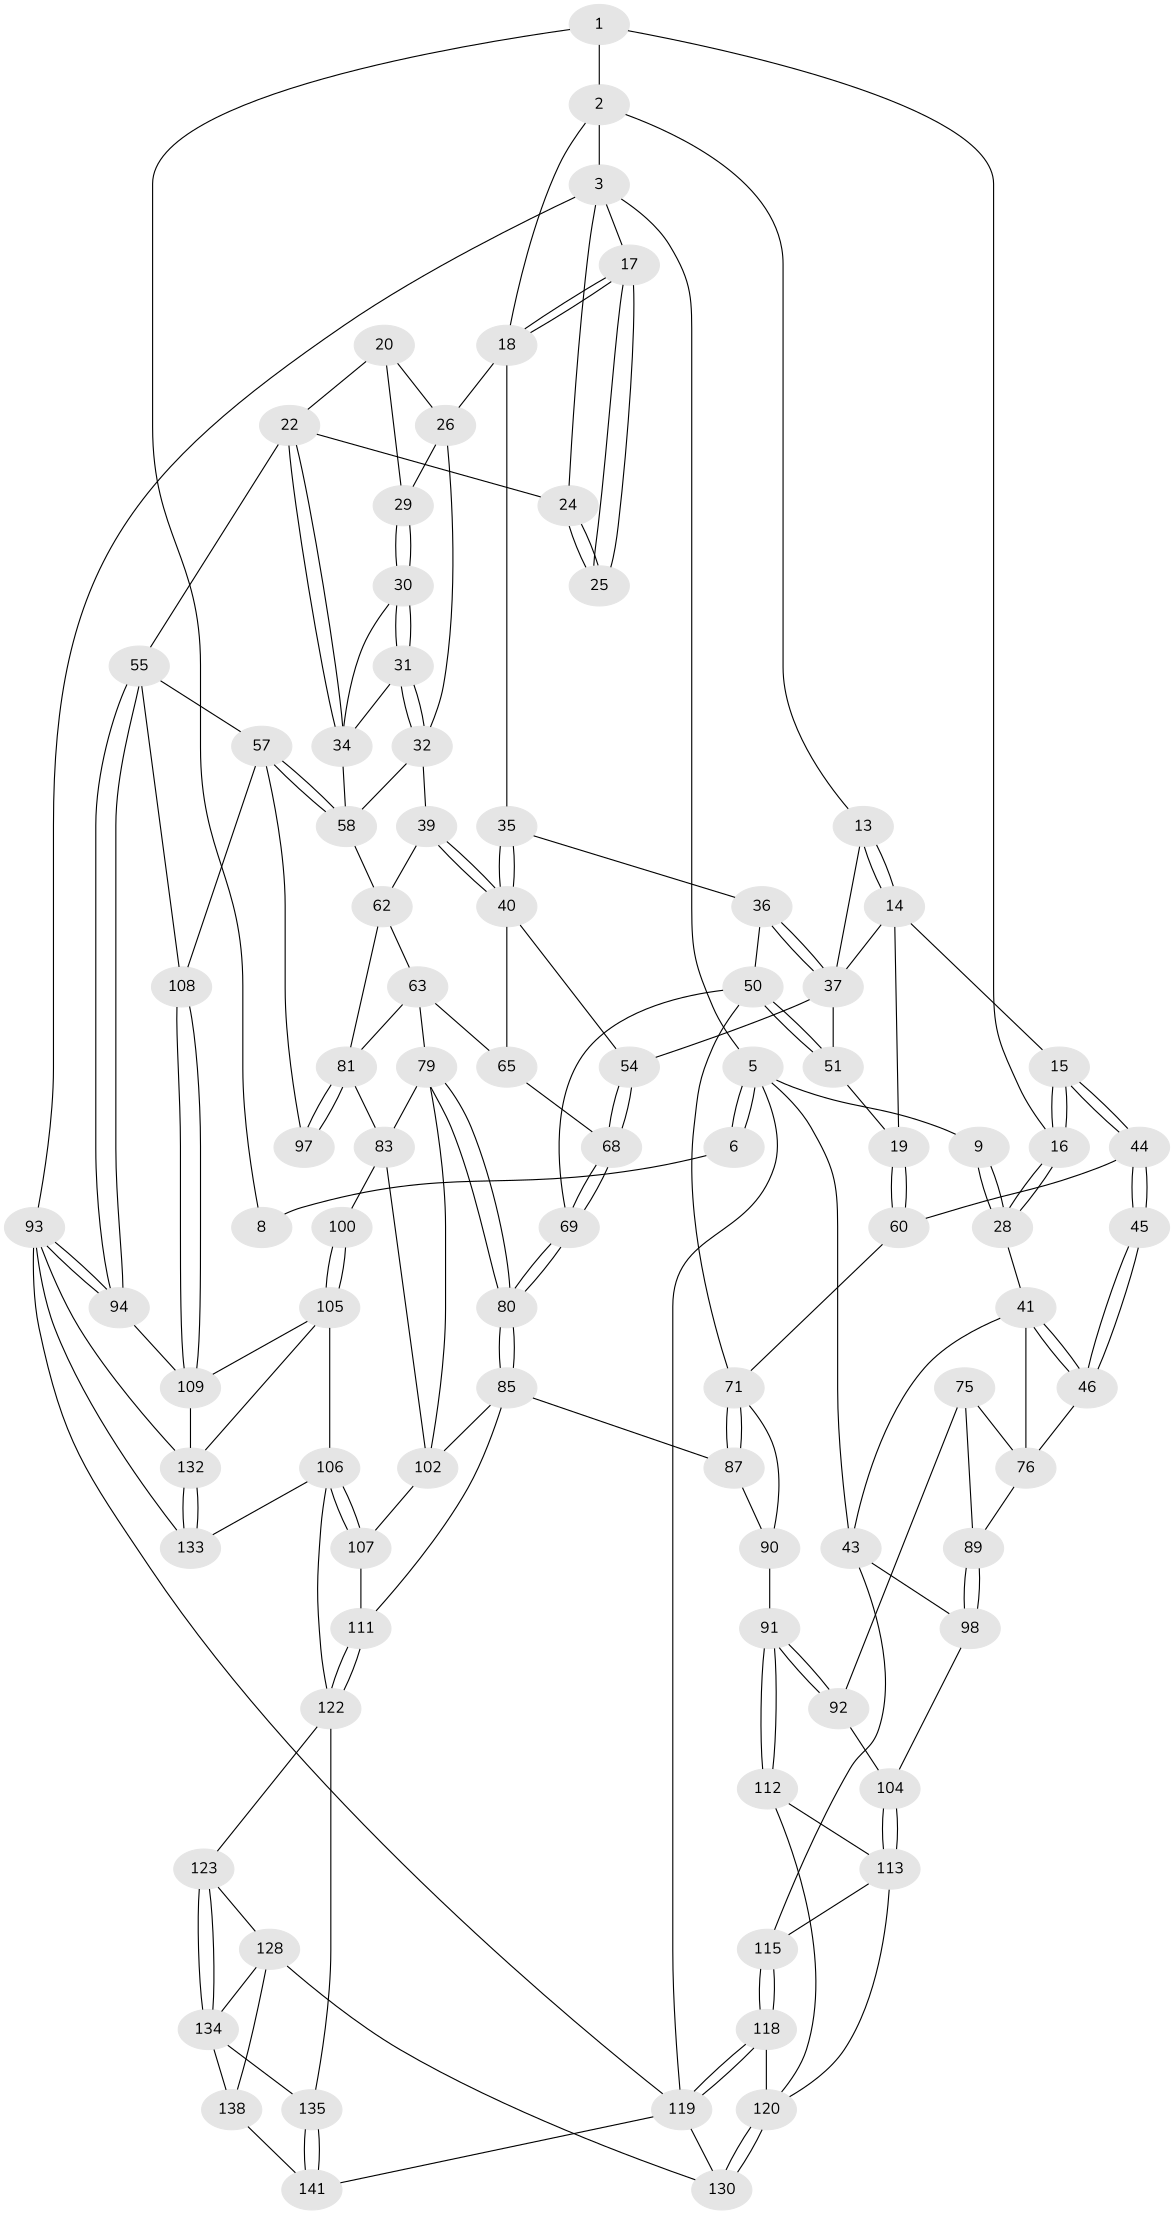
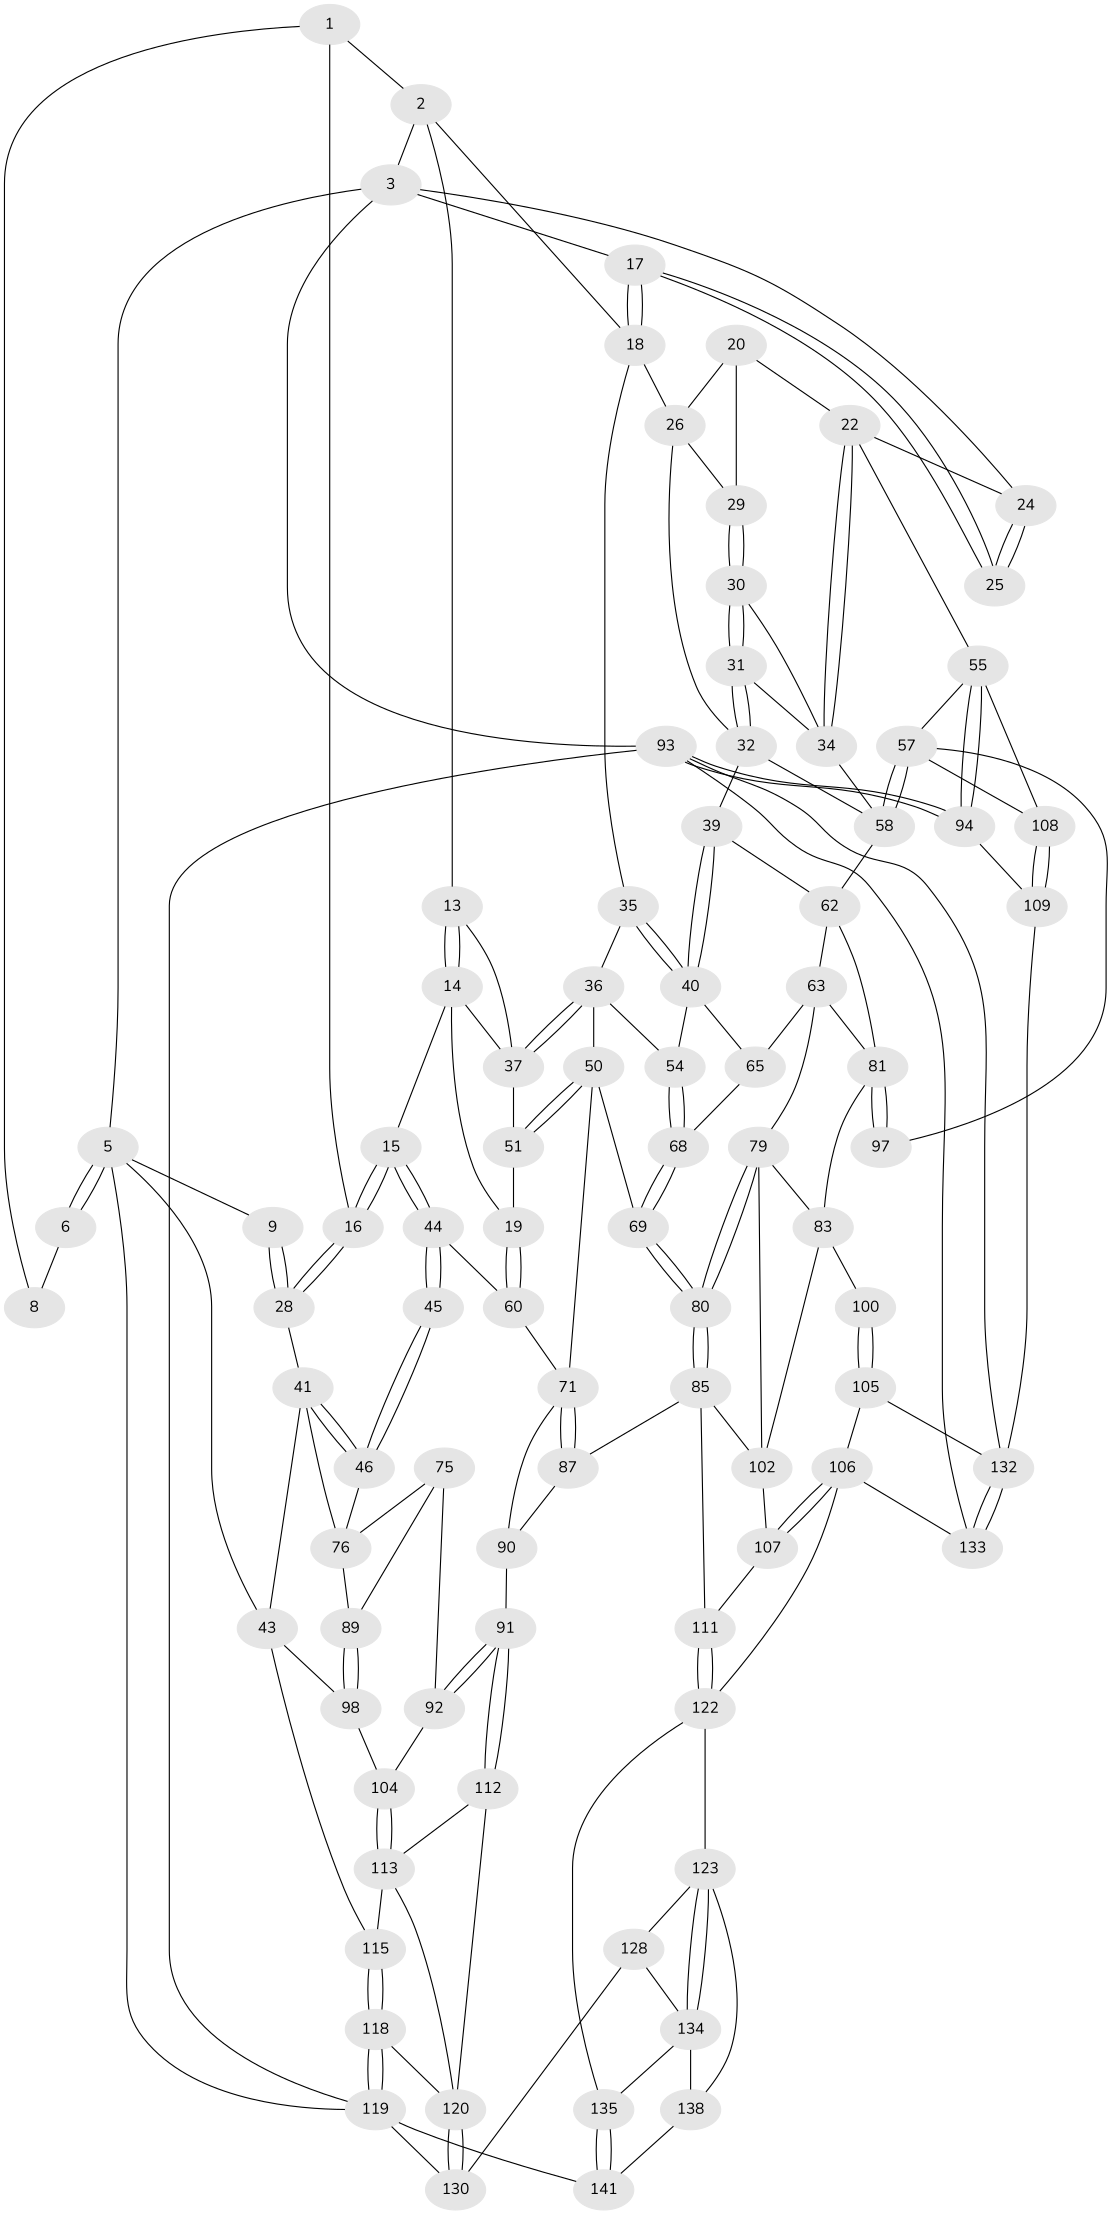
(737, 1029) -> (634, 1027)
(260, 1348) -> none
(253, 2030) -> (737, 1993)
